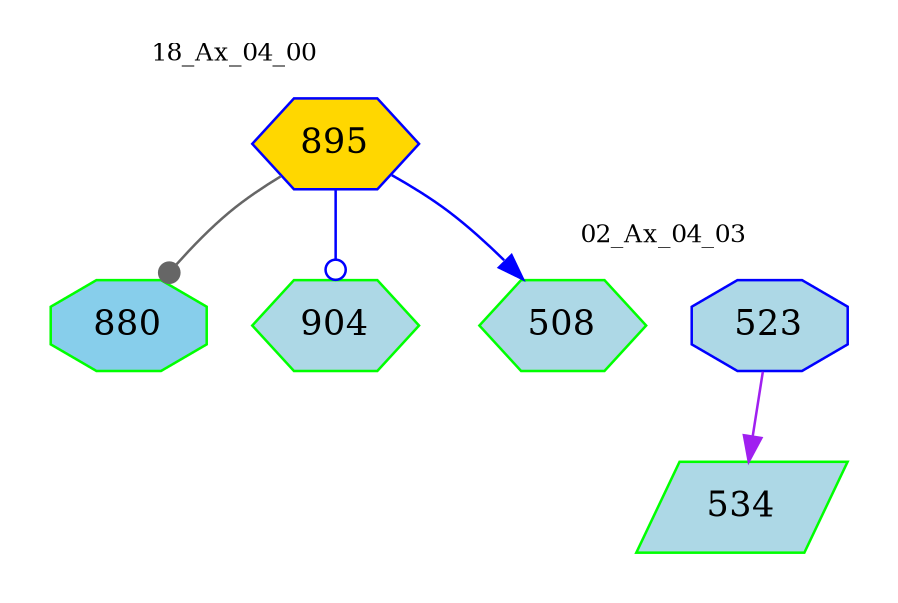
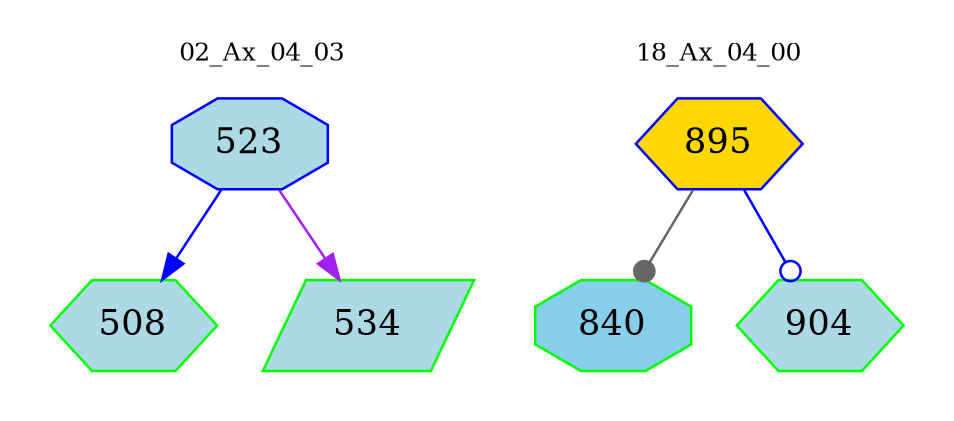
(476, 234) -> (199, 224)
(129, 326) -> (613, 326)
